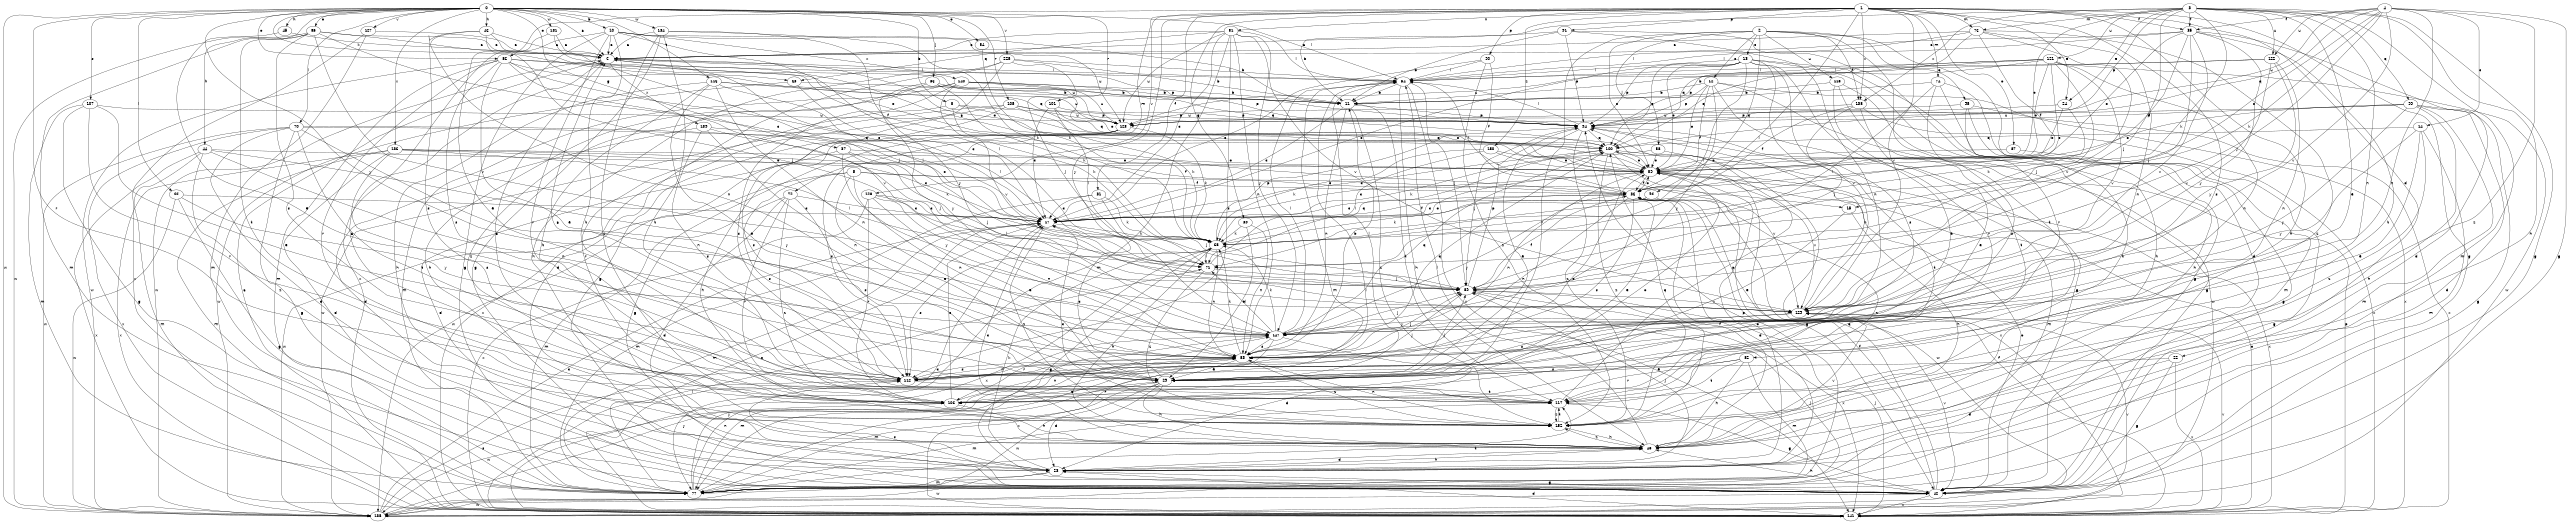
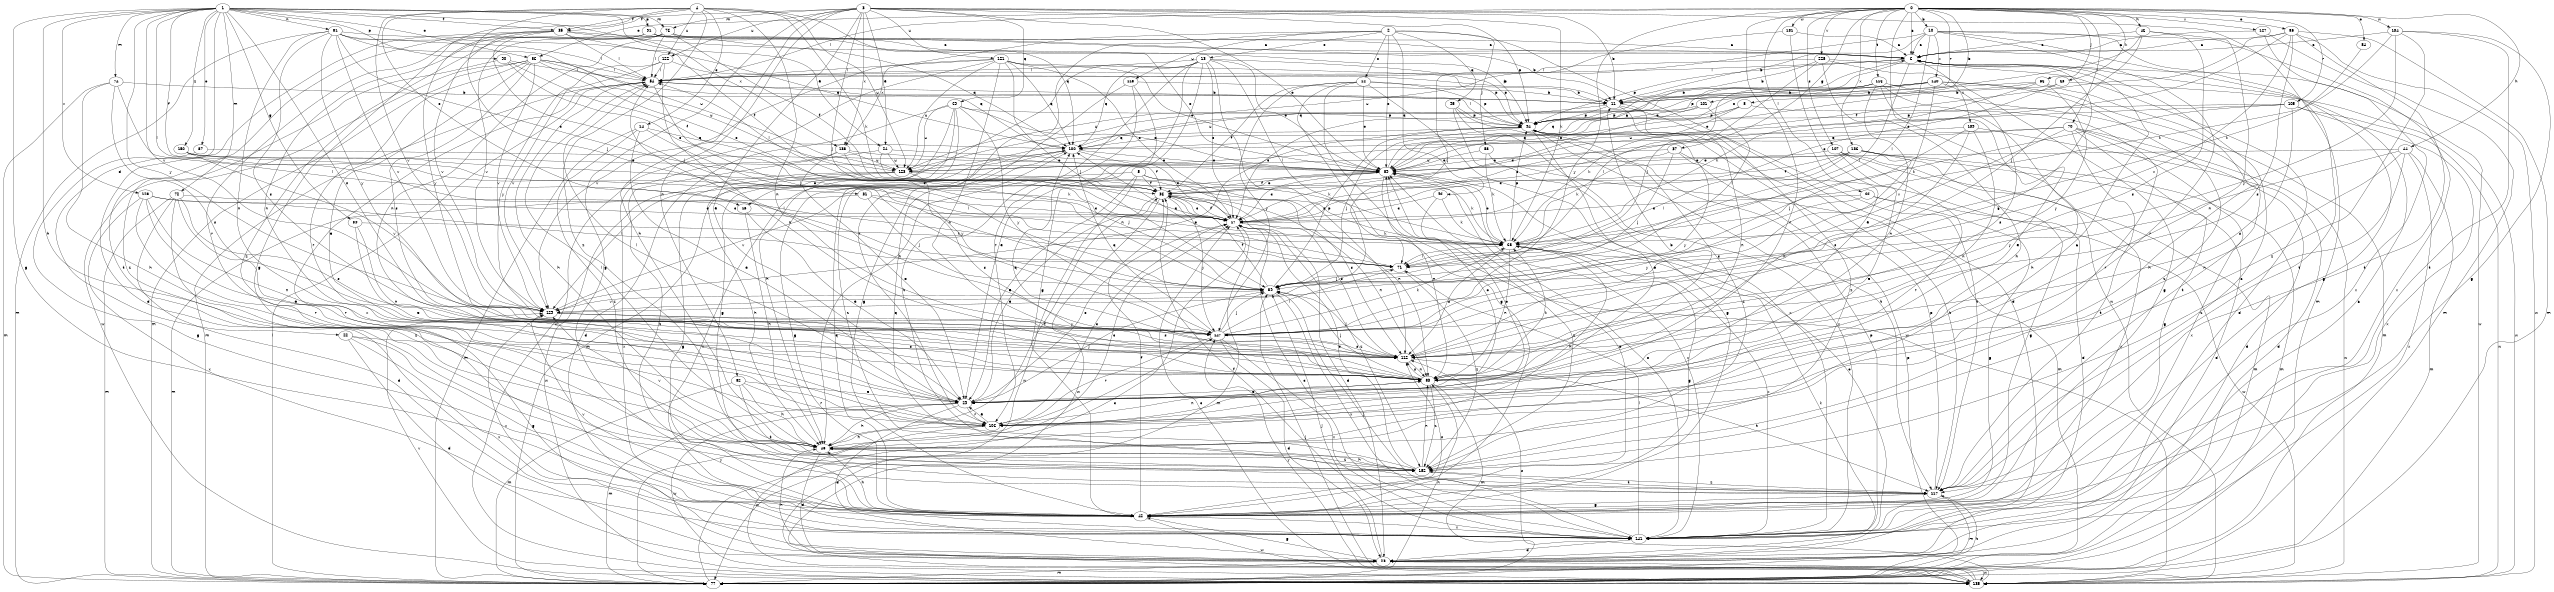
(285, 31) -> none
(1013, 51) -> (706, 60)
(1853, 70) -> (882, 93)
(2411, 104) -> (955, 104)
(1854, 183) -> (815, 183)
(1128, 223) -> (1123, 223)
(1865, 223) -> (1196, 223)
(2060, 297) -> (1037, 478)
(1260, 346) -> (1302, 339)
